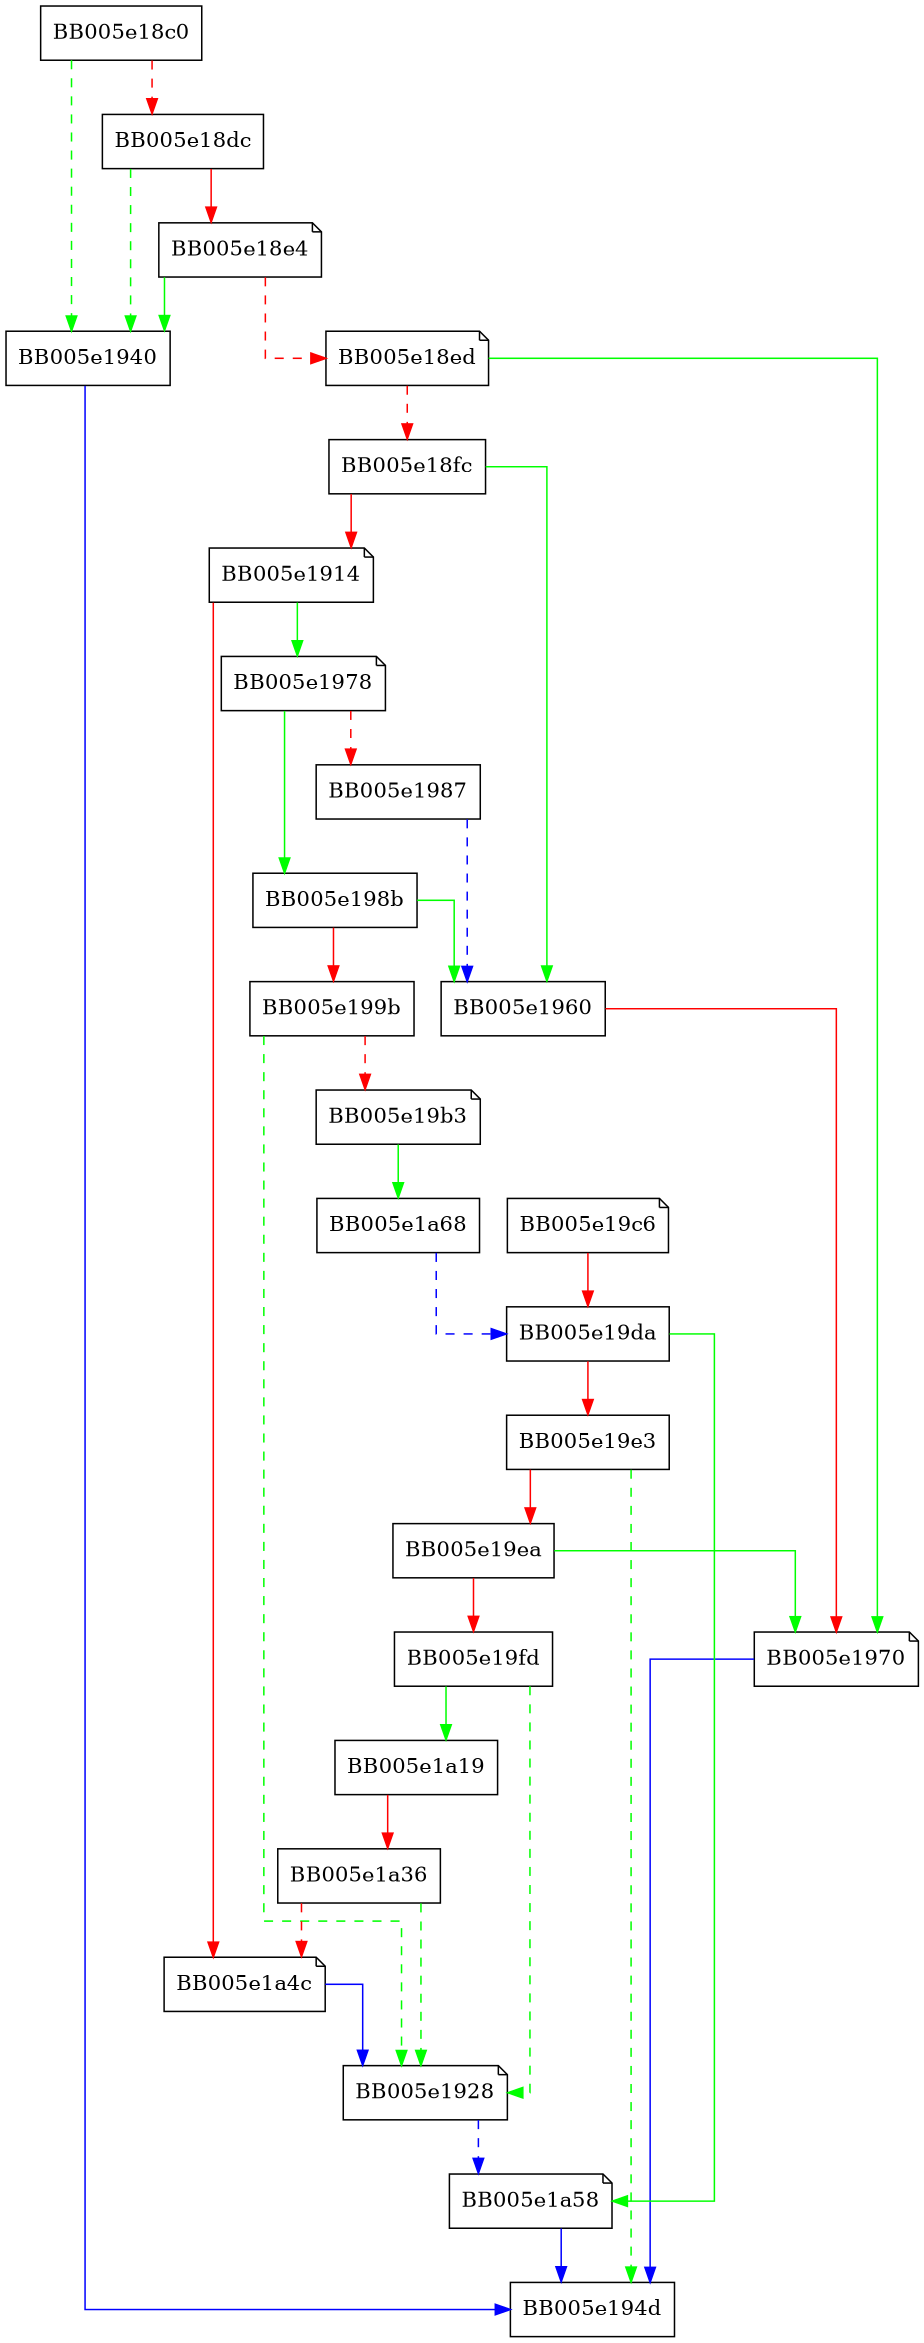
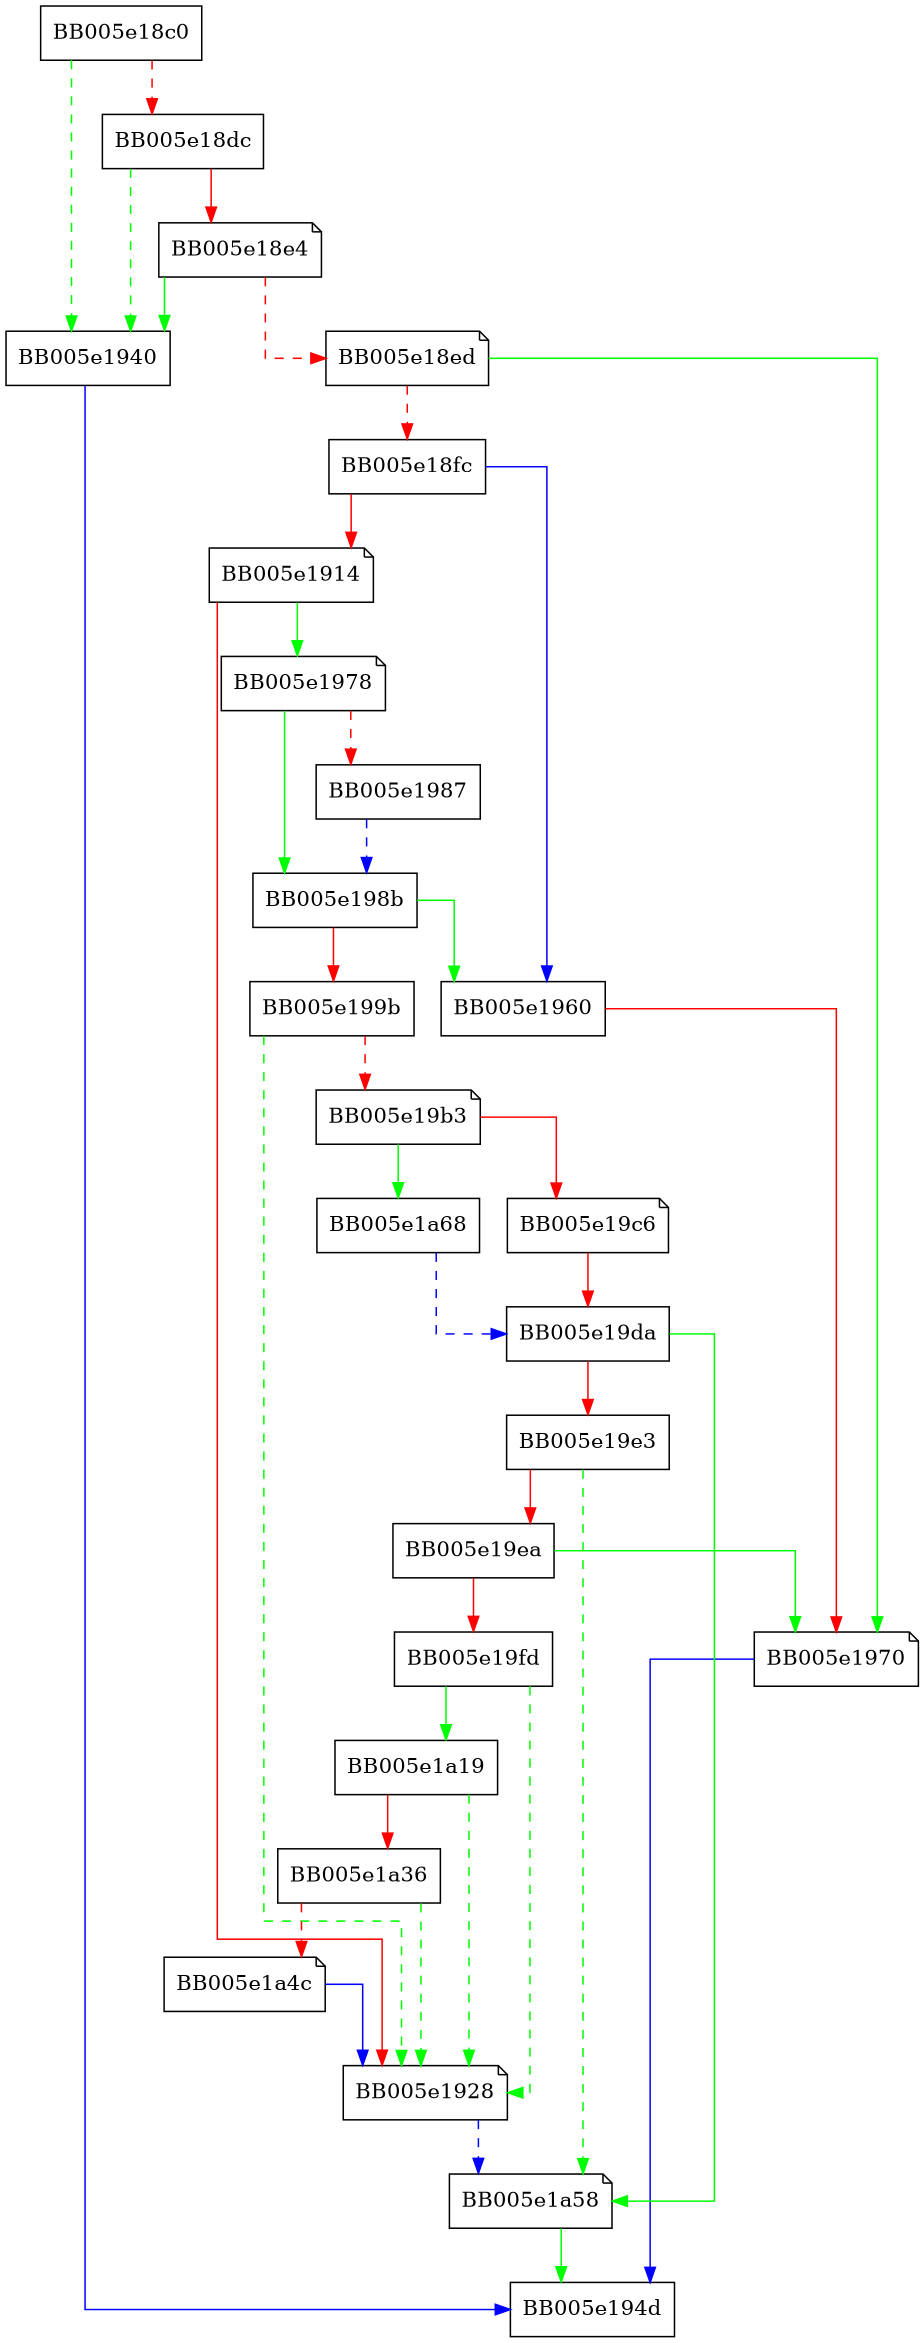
(547, 686) -> (547, 686)
(467, 893) -> (367, 838)
none -> (551, 1117)
(213, 1272) -> (217, 1409)
(631, 1868) -> (583, 1814)
none -> (469, 1923)
(561, 2248) -> (561, 2248)
